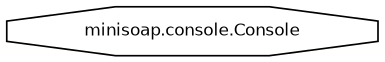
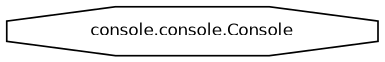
(192, 31) -> (192, 31)
